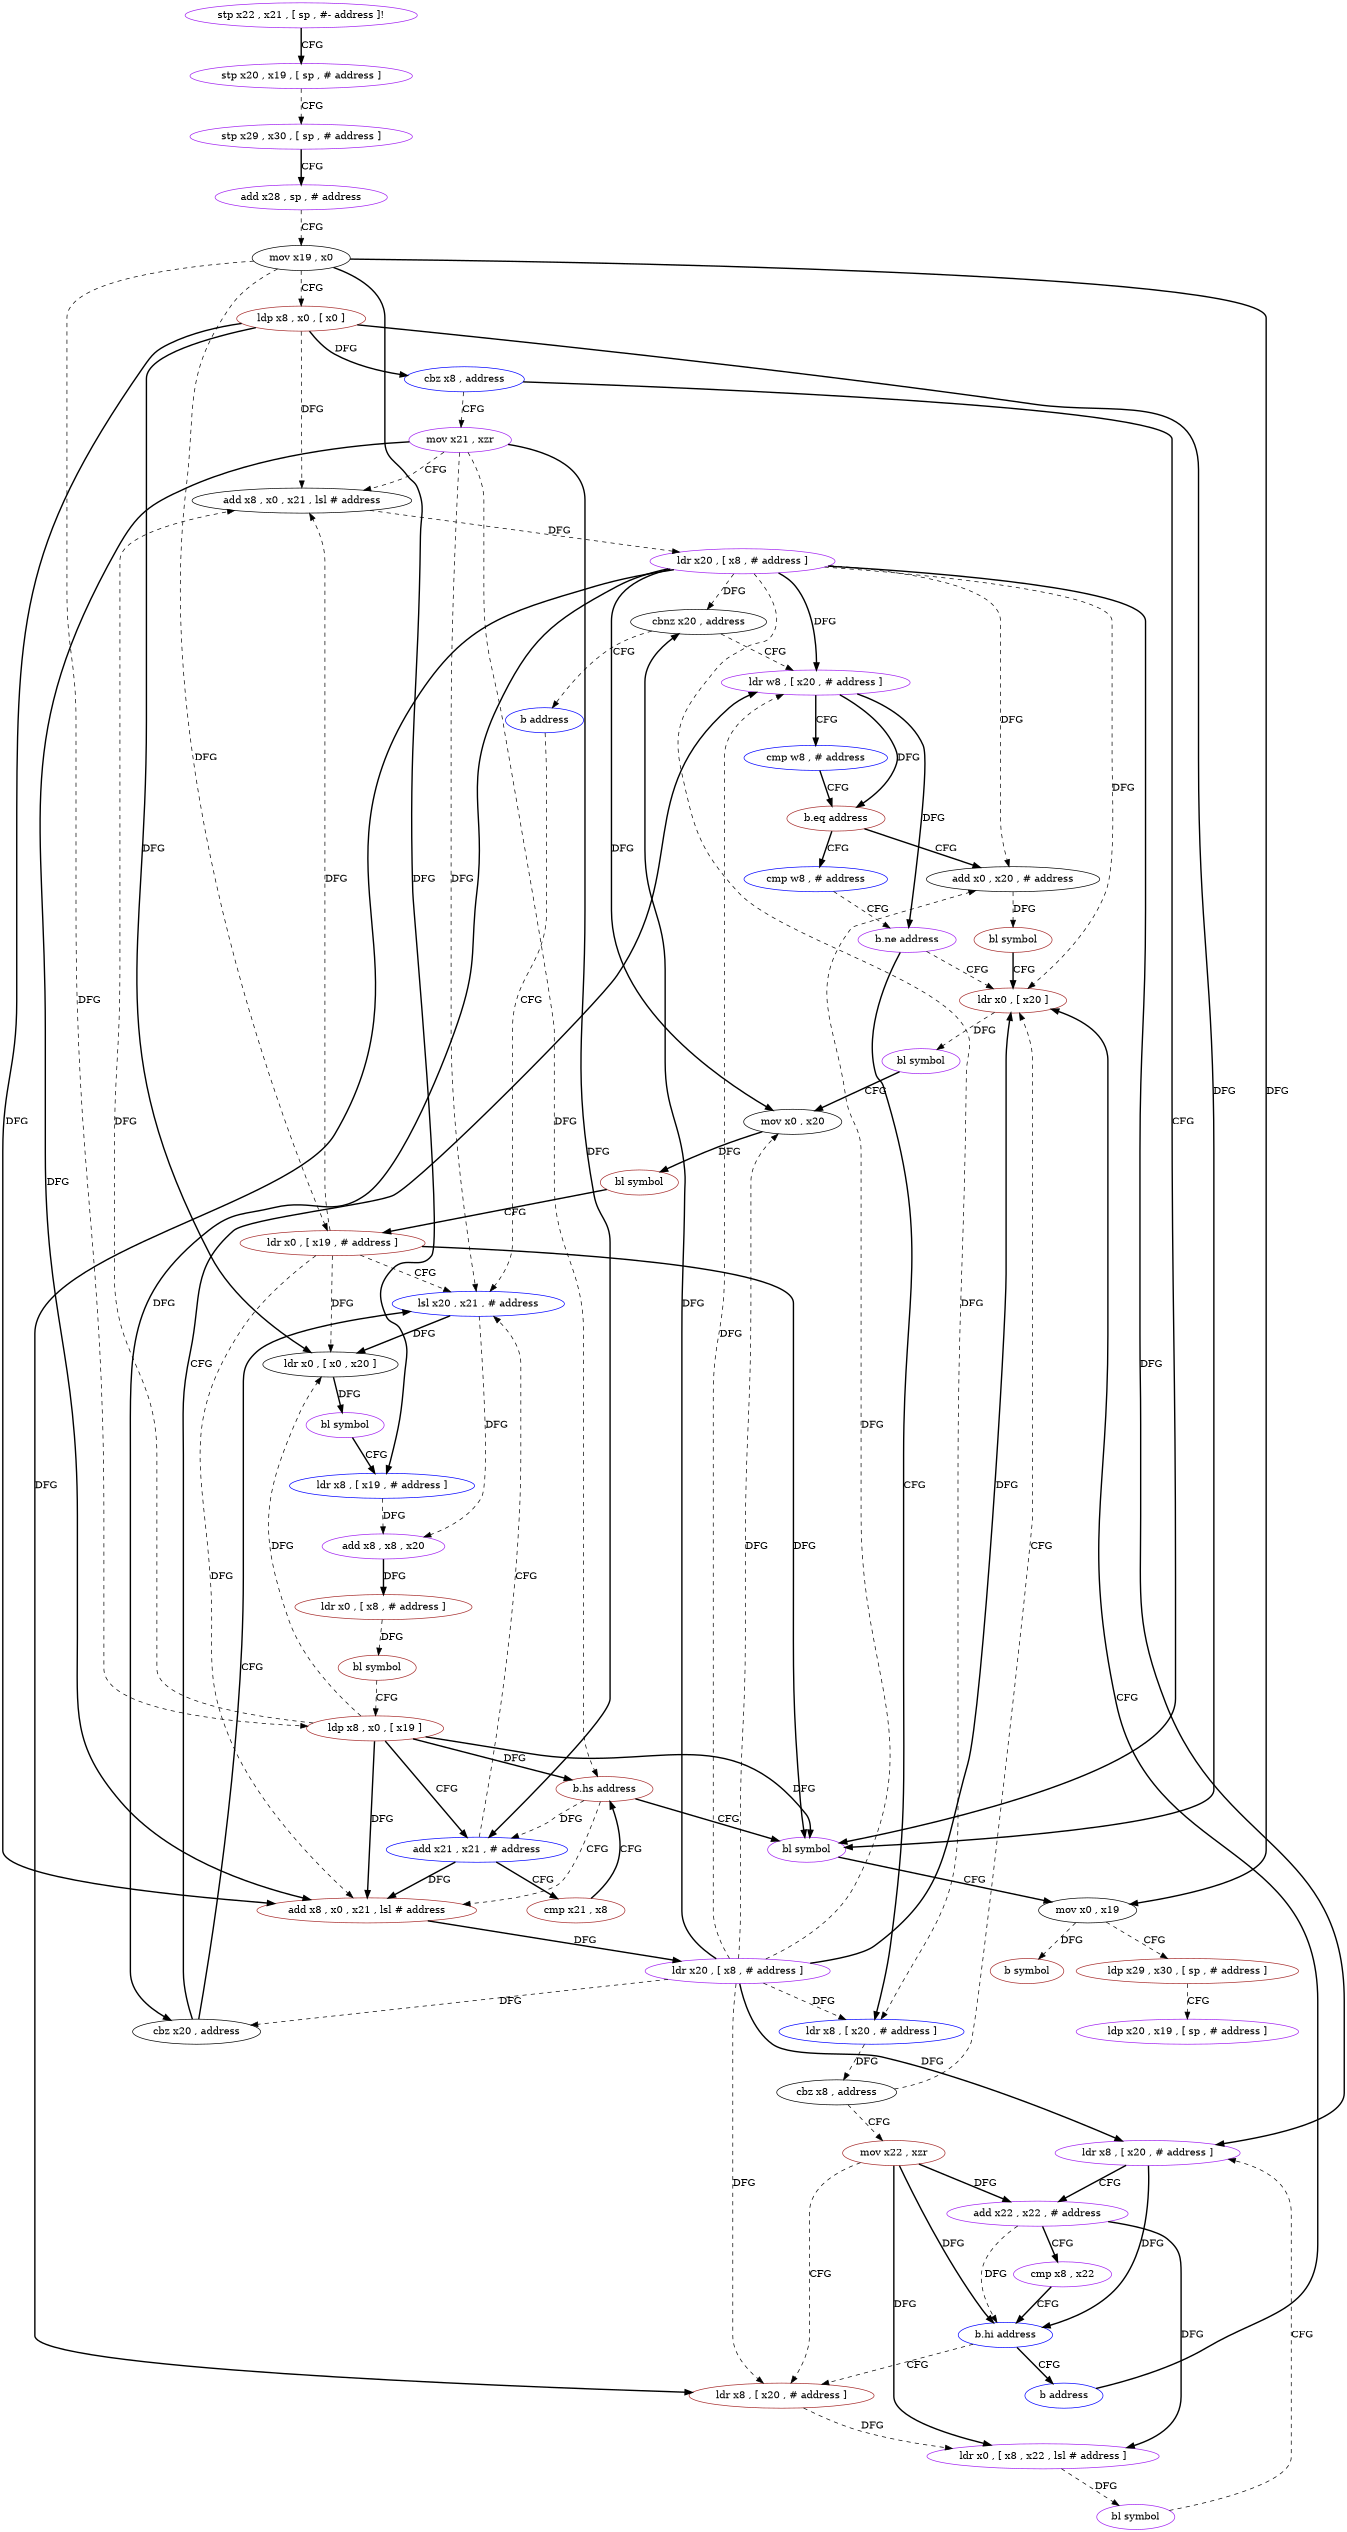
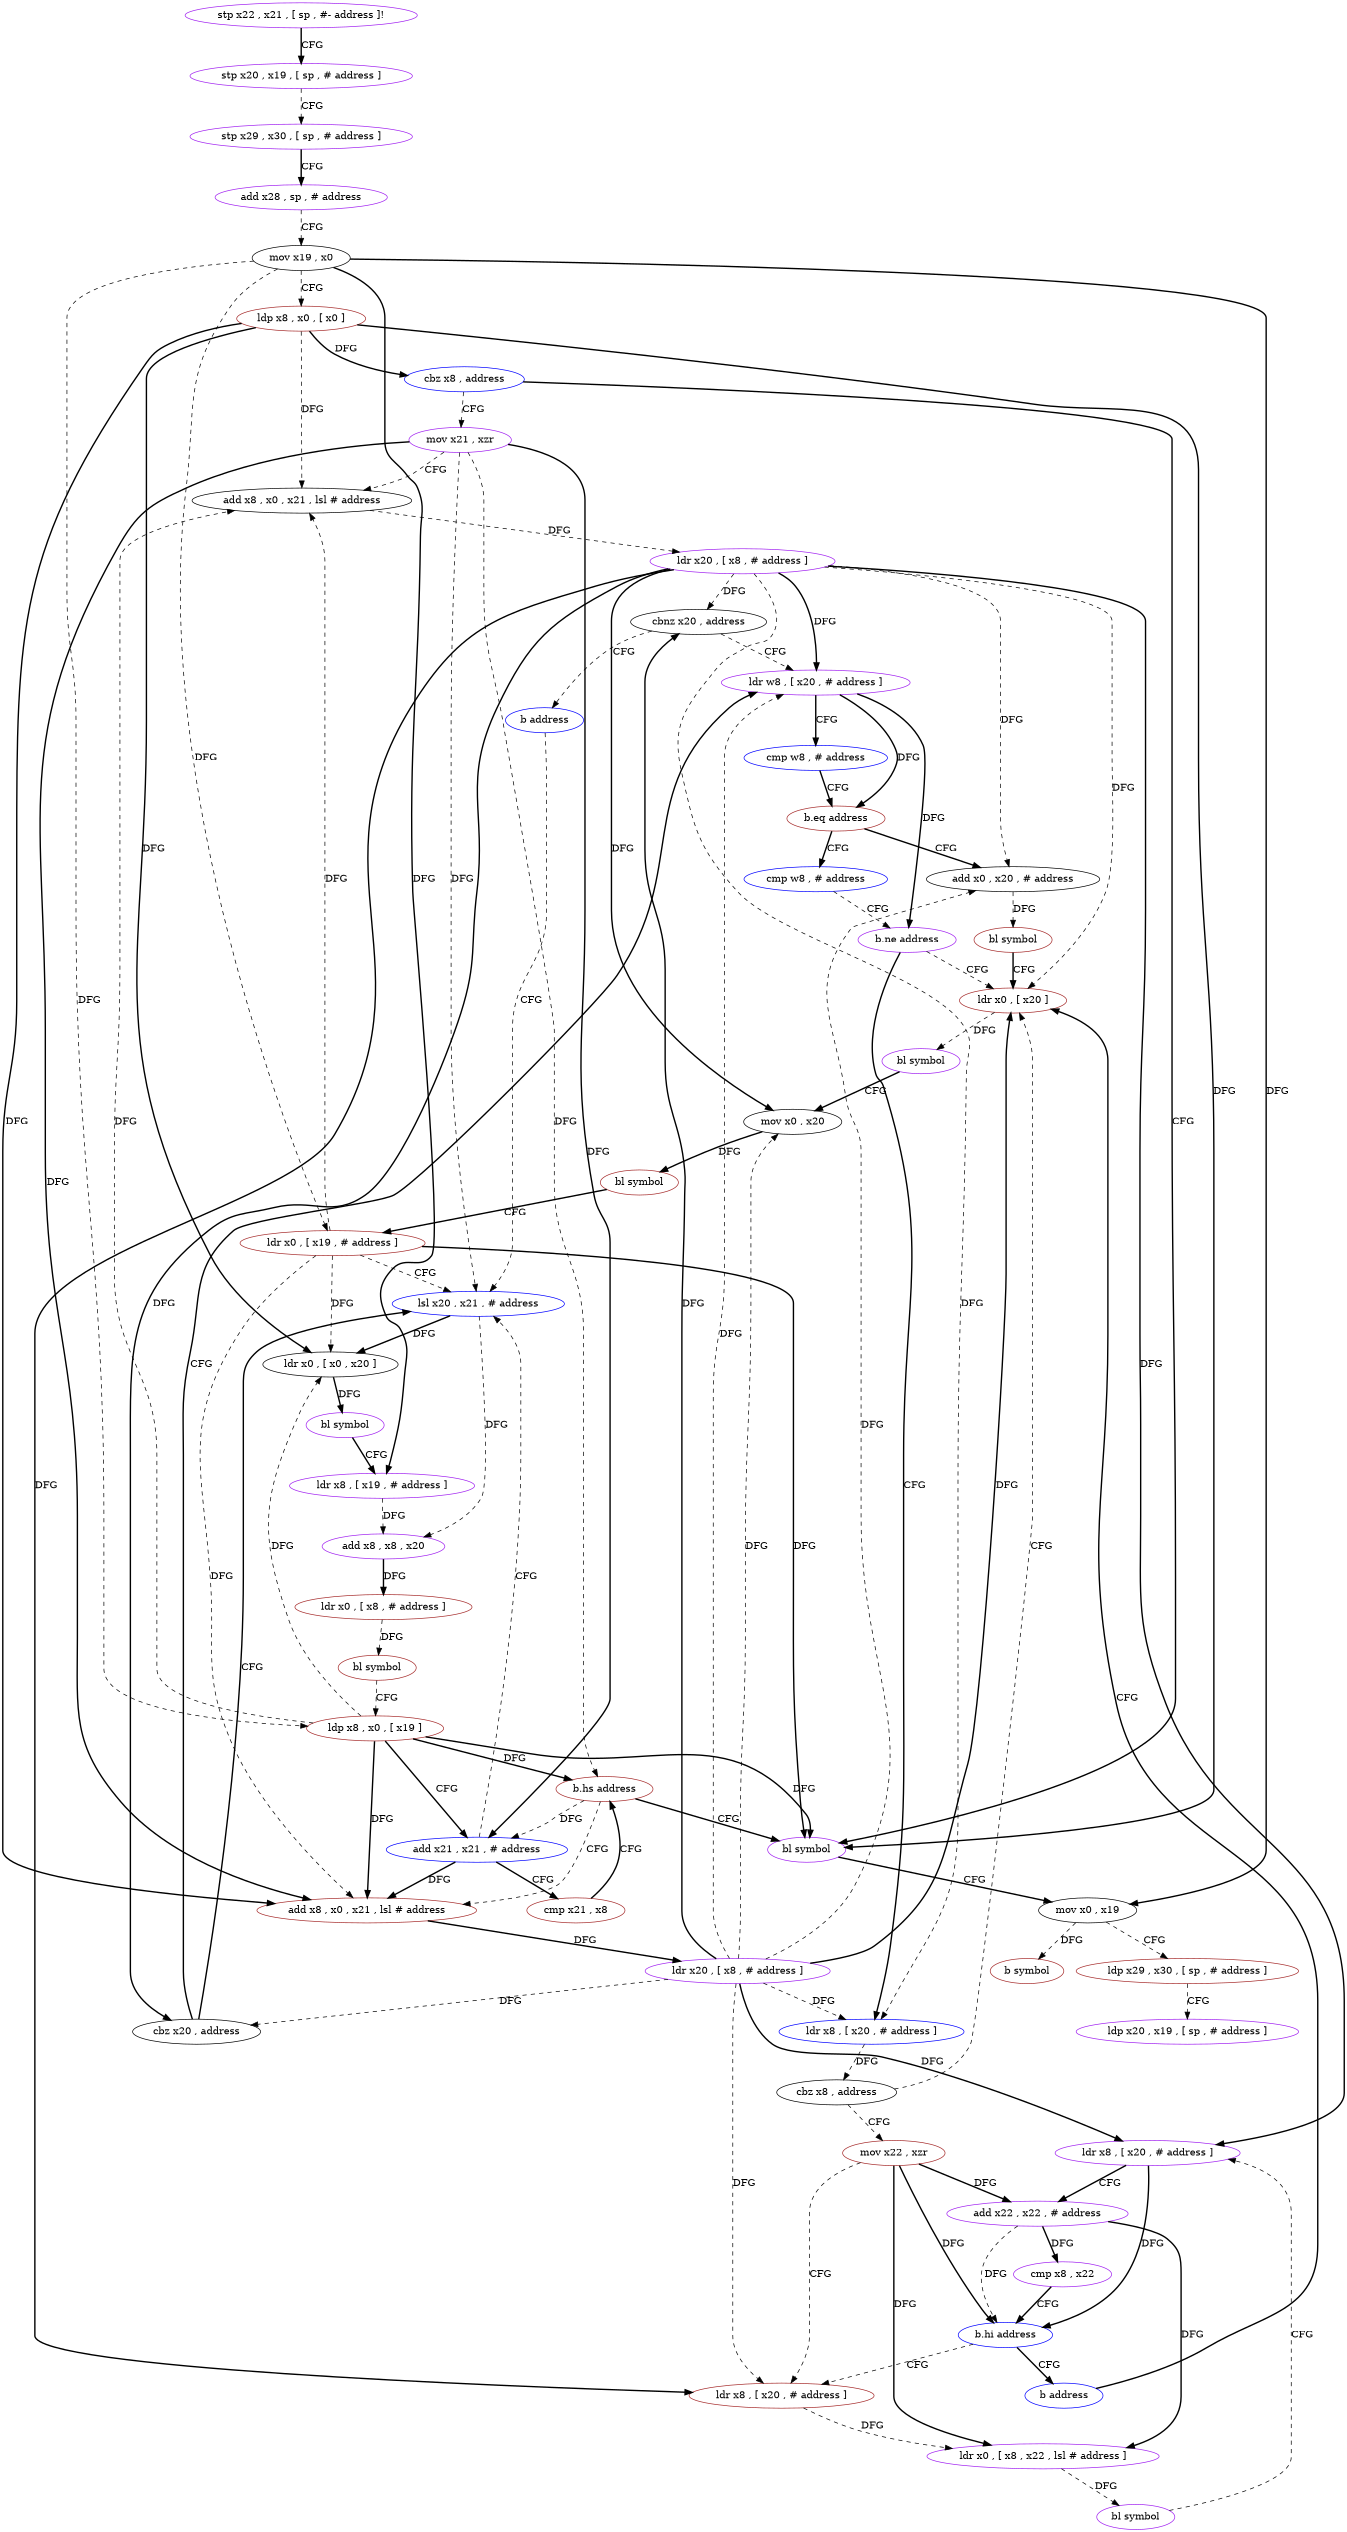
(382, 1486) -> (382, 1486)
(1063, 2244) -> (1063, 2244)
